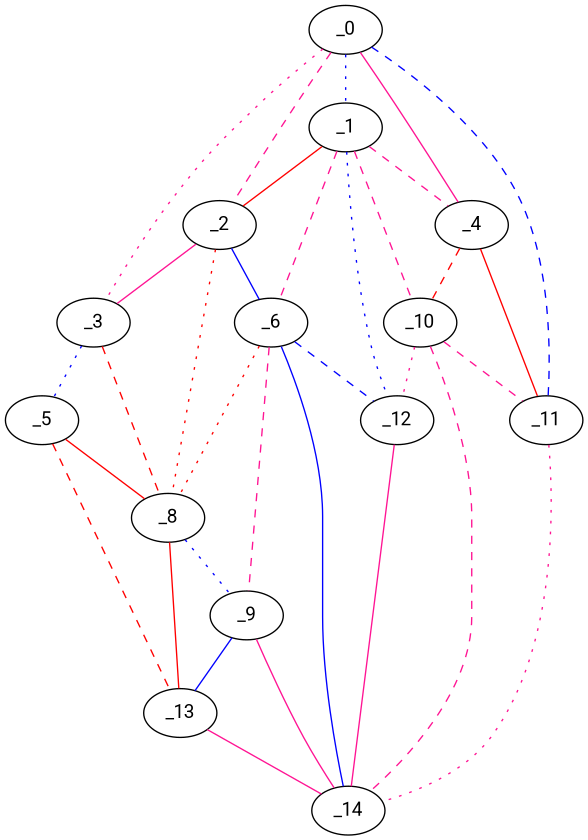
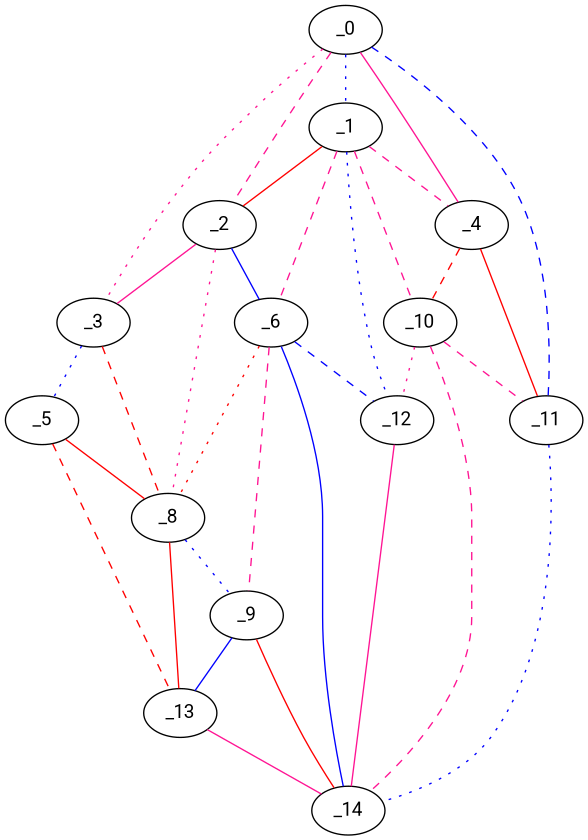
(194, 372) -> (194, 372)
(530, 659) -> (530, 659)
(292, 715) -> (292, 715)
